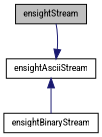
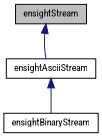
(57, 37) -> (45, 46)
